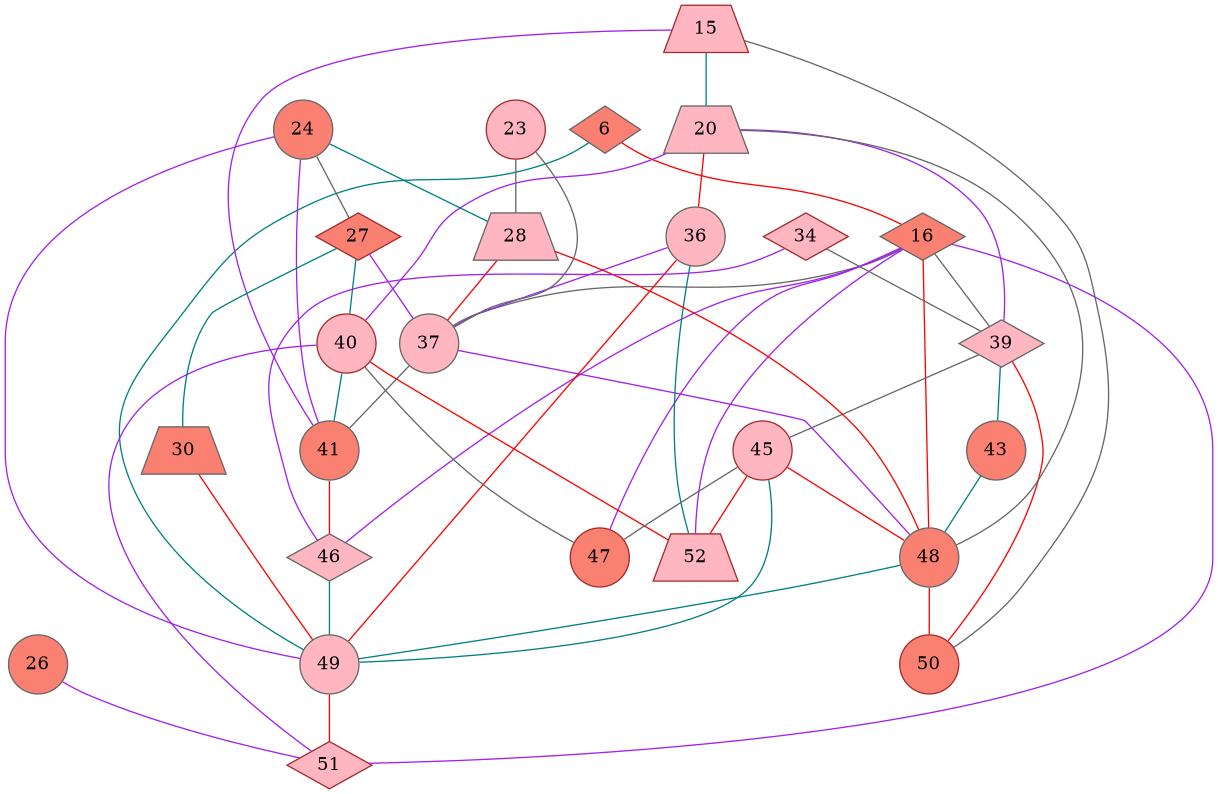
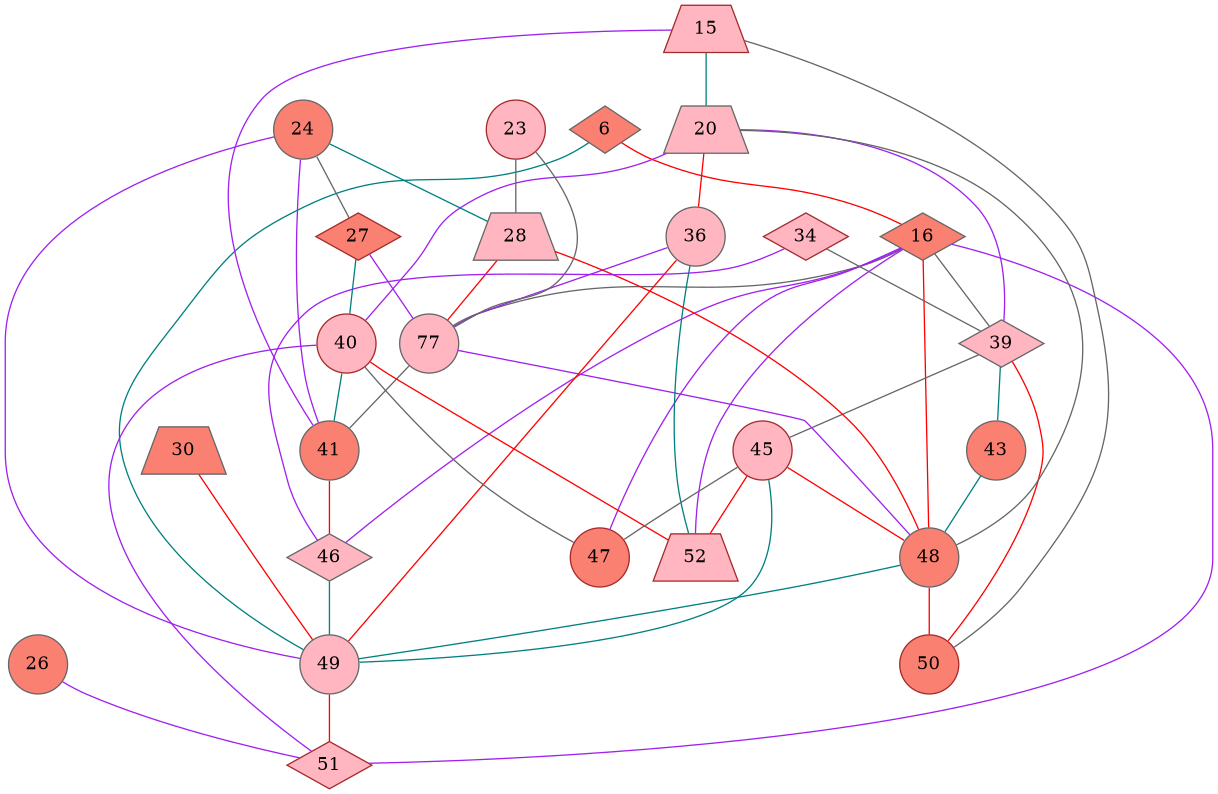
(221, 307) -> none
(429, 344) -> (429, 344)
